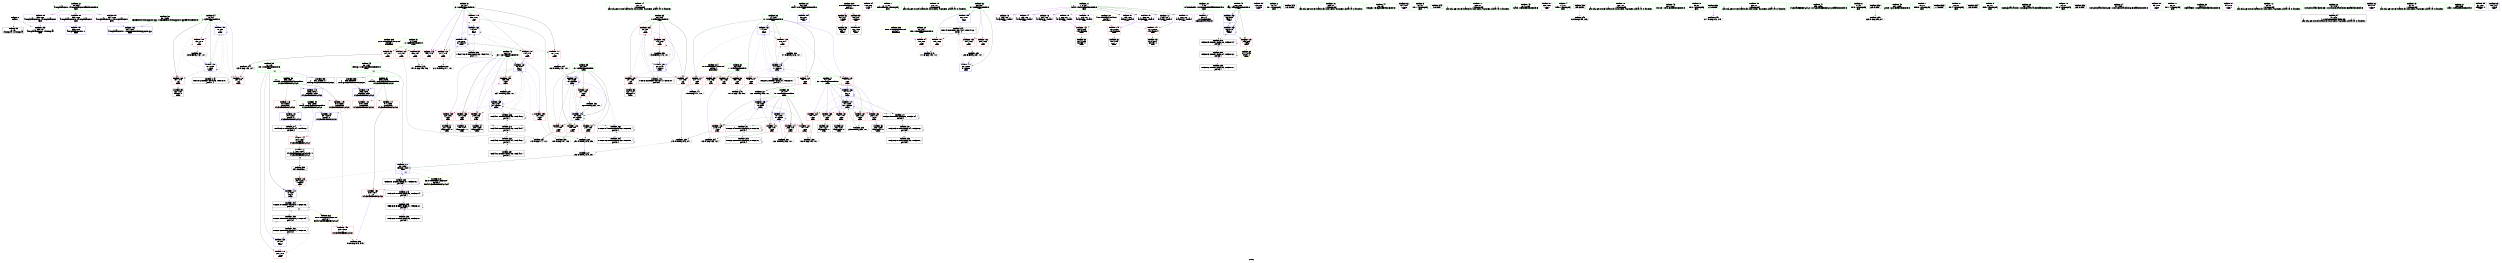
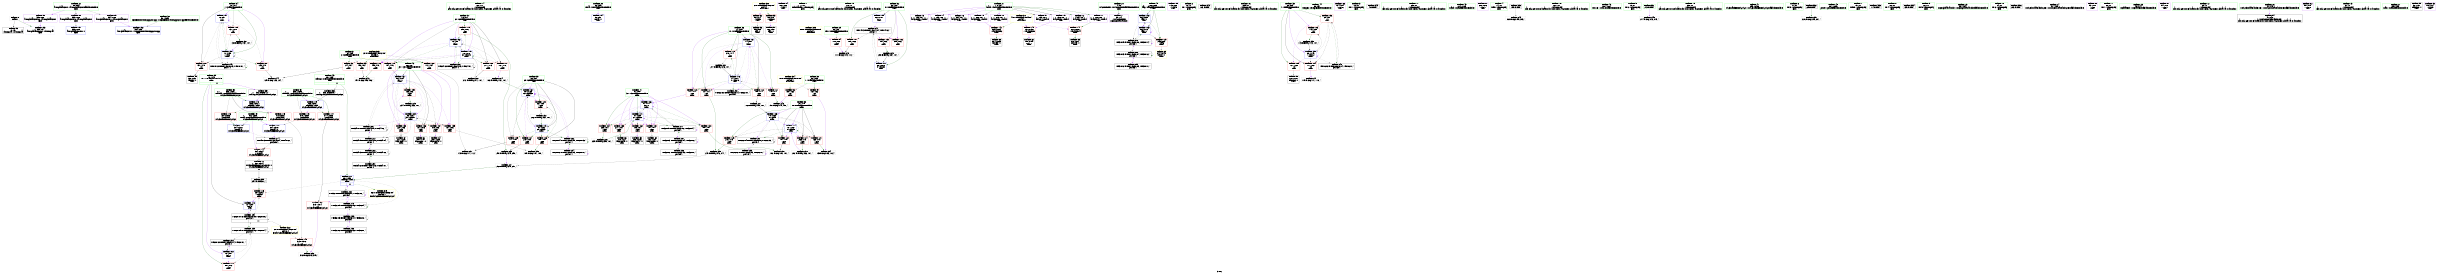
(243, 73) -> (268, 73)
(711, 81) -> none
